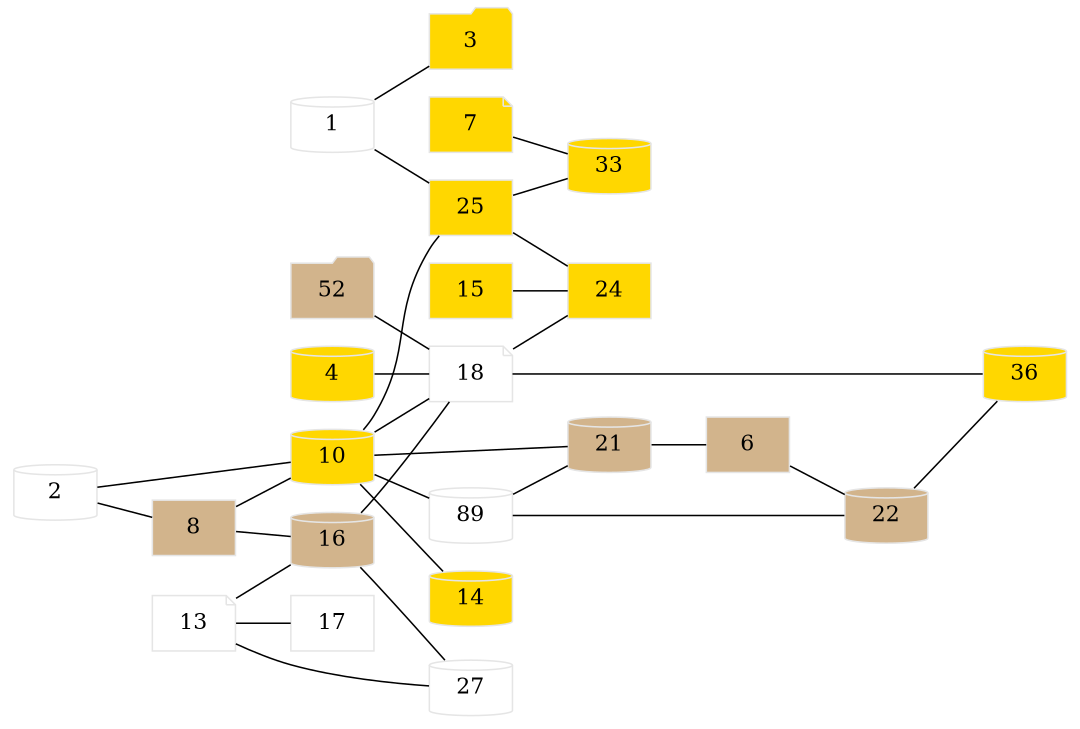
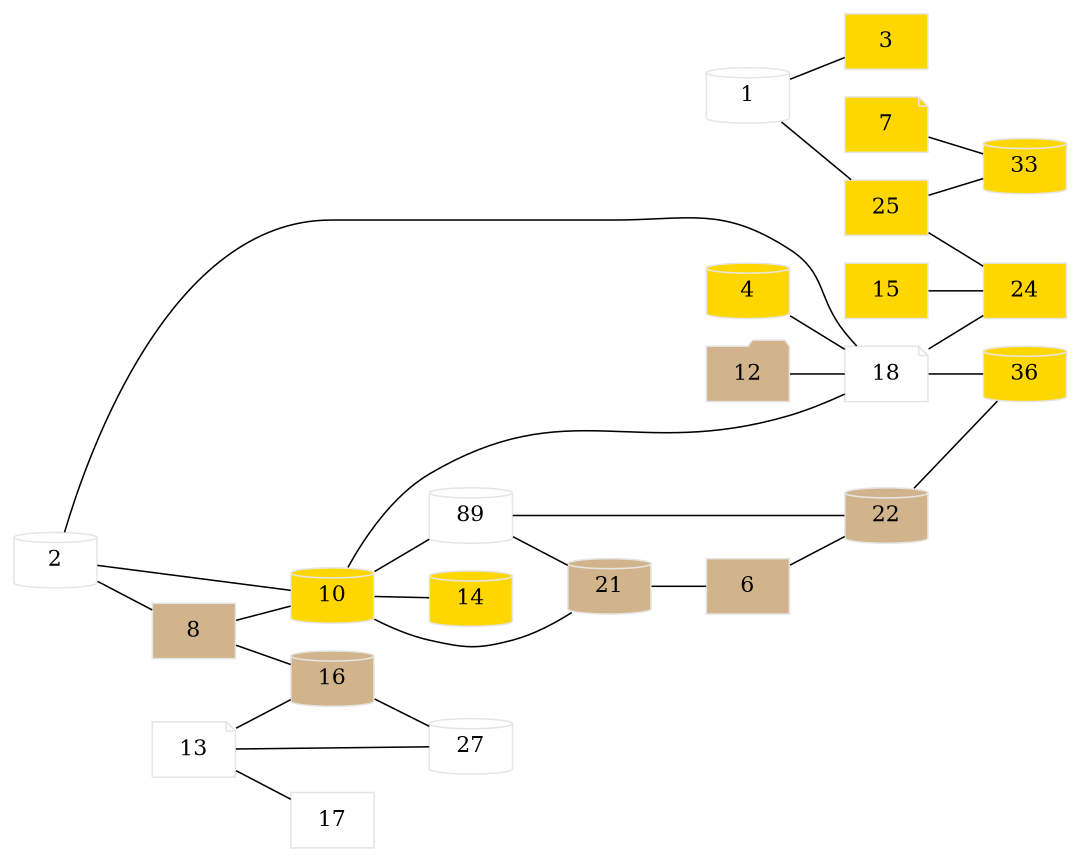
(471, 42) -> (886, 42)
(332, 291) -> (748, 374)
(400, 343) -> none
(402, 464) -> (405, 220)
